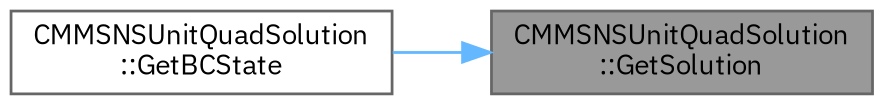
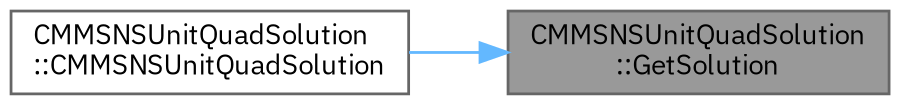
(202, 52) -> (210, 52)
